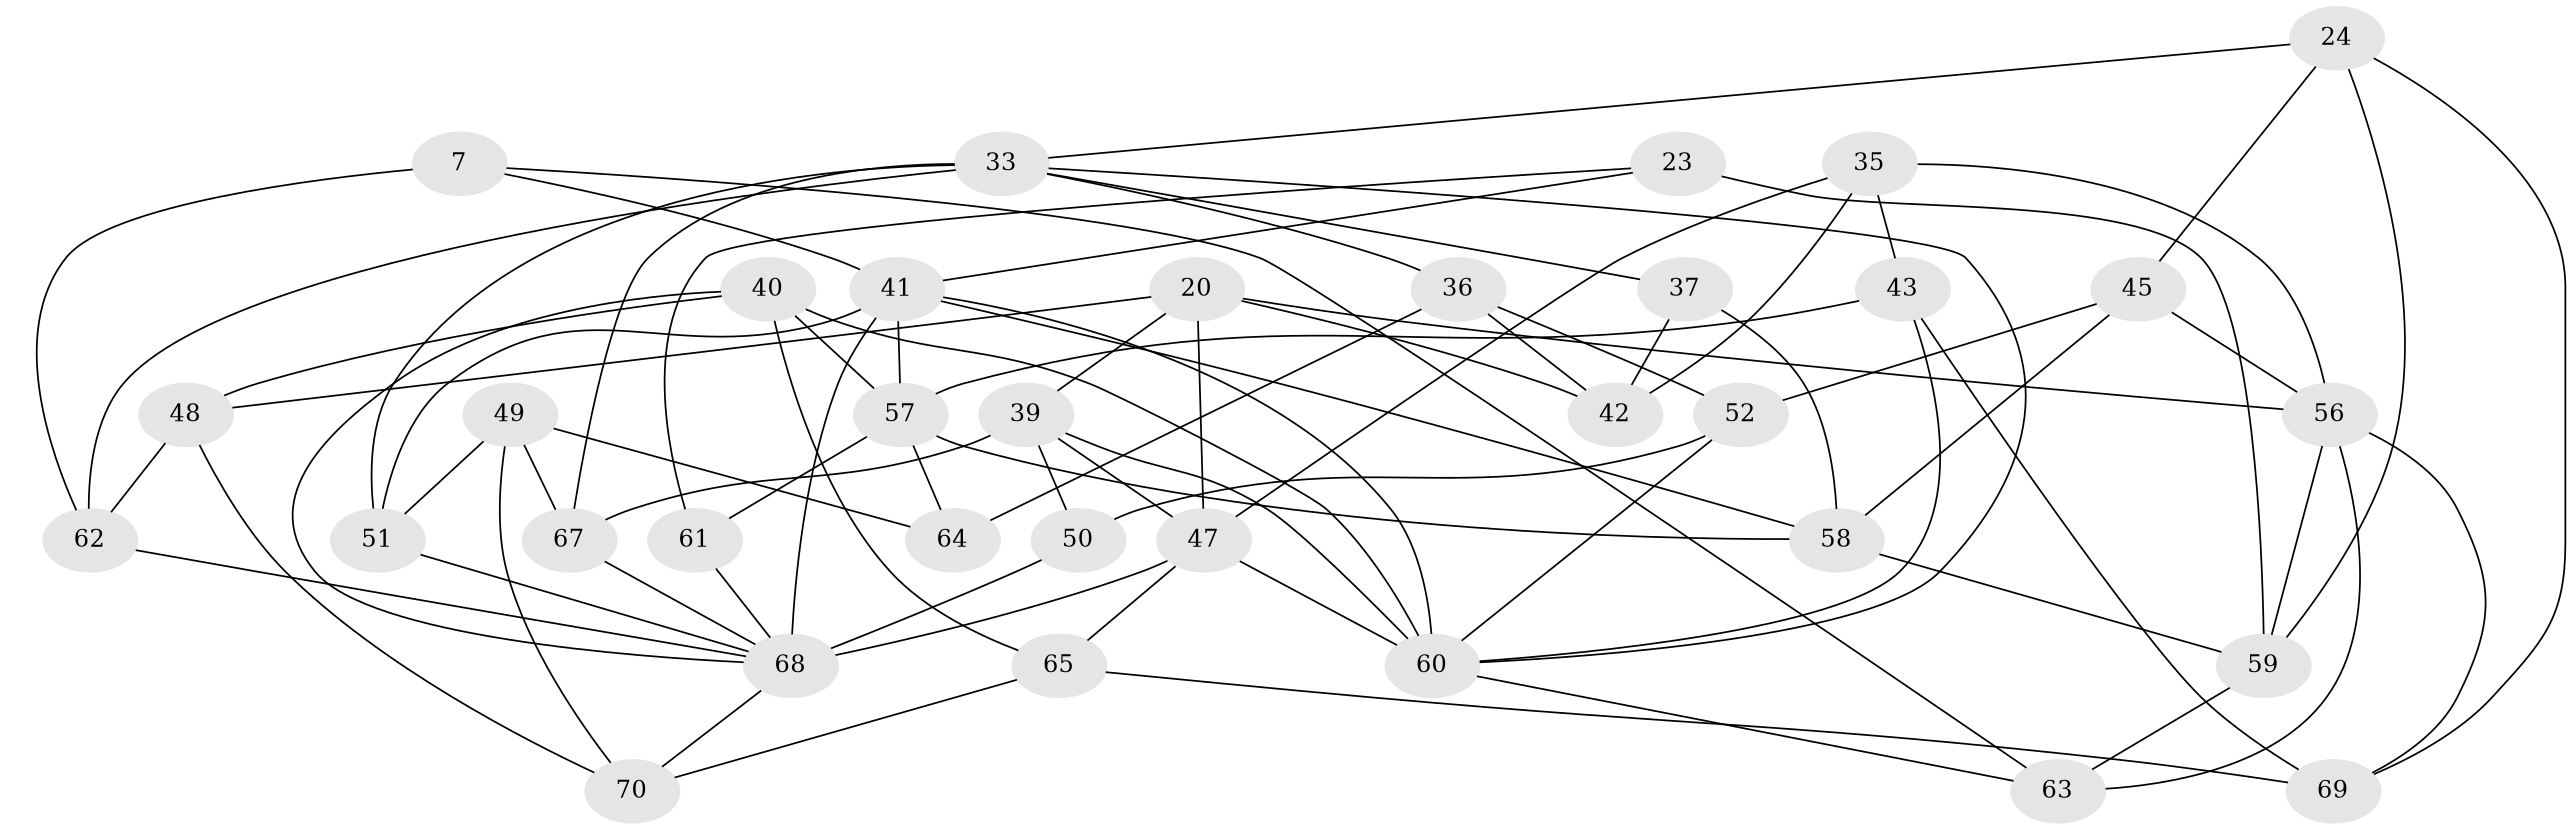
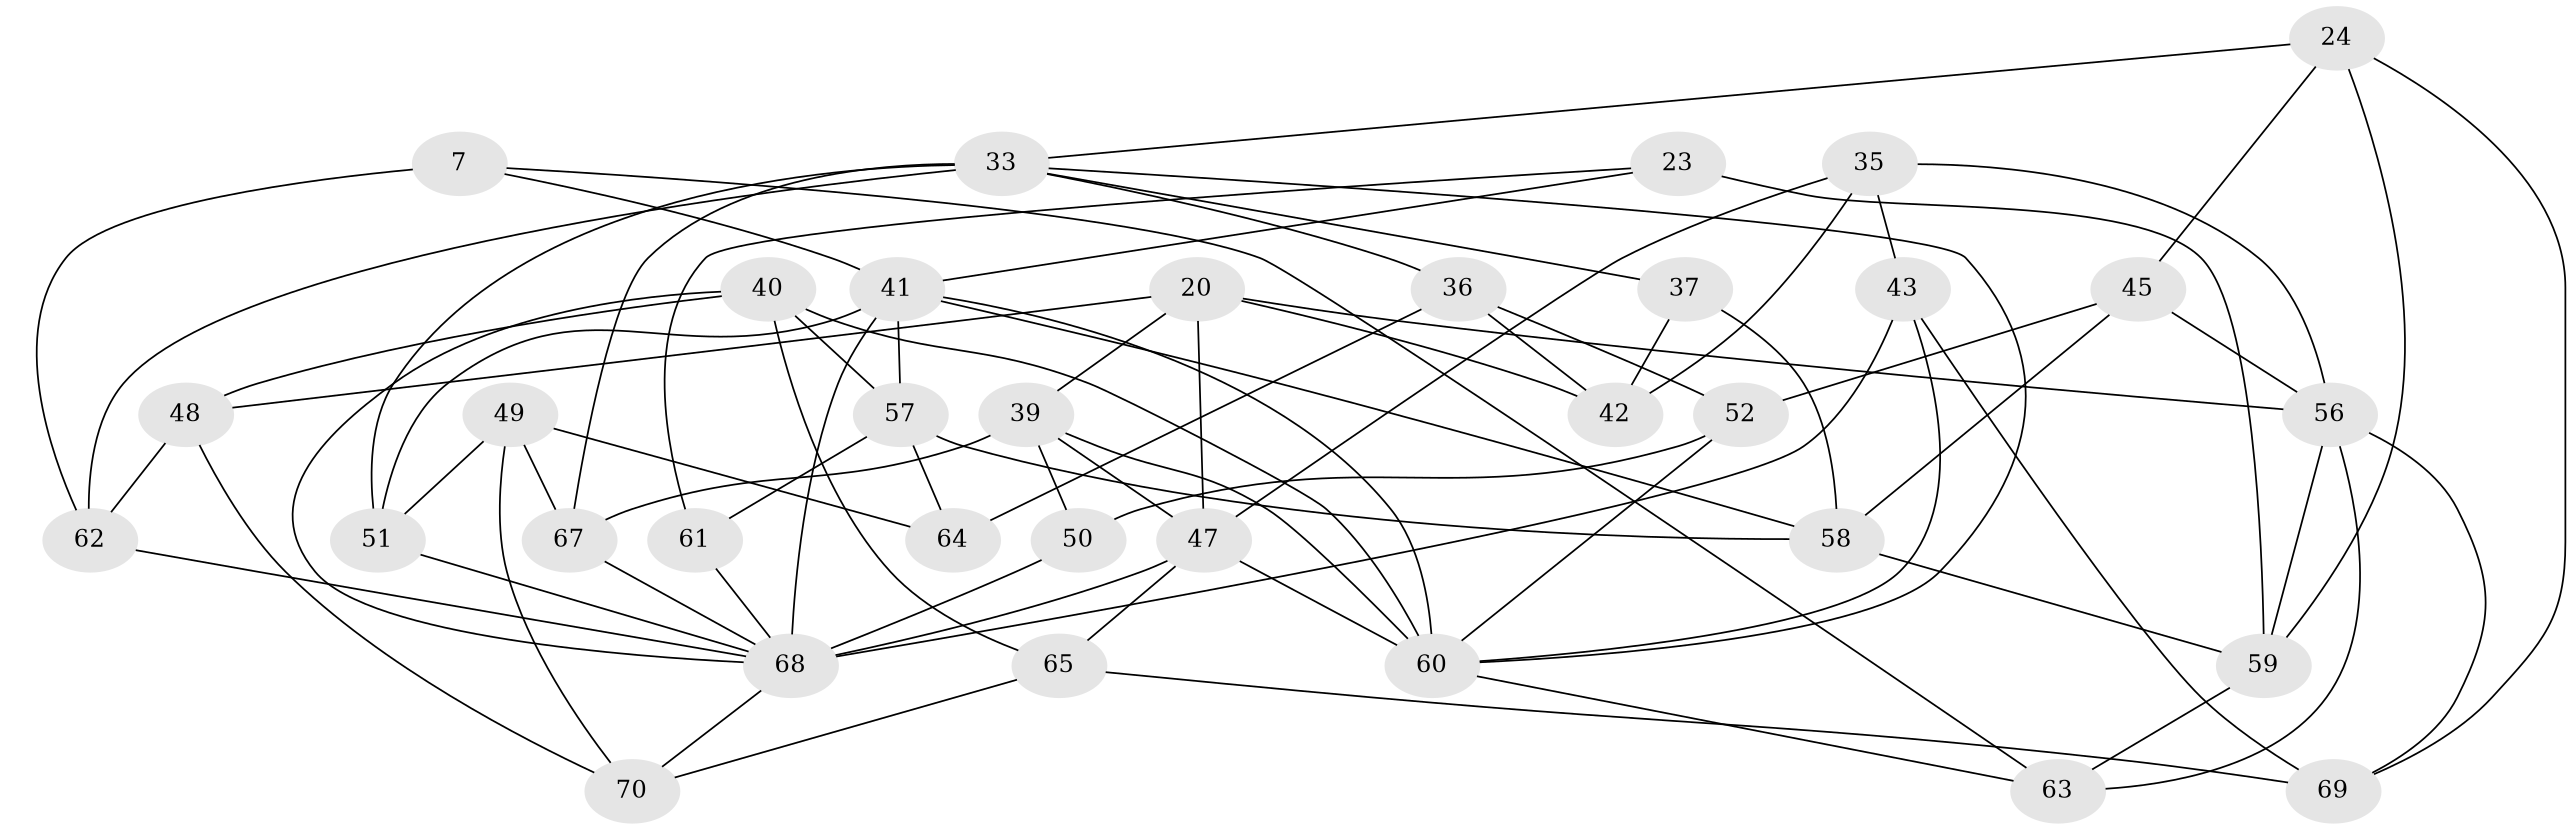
(1442, 337) -> (1401, 553)
